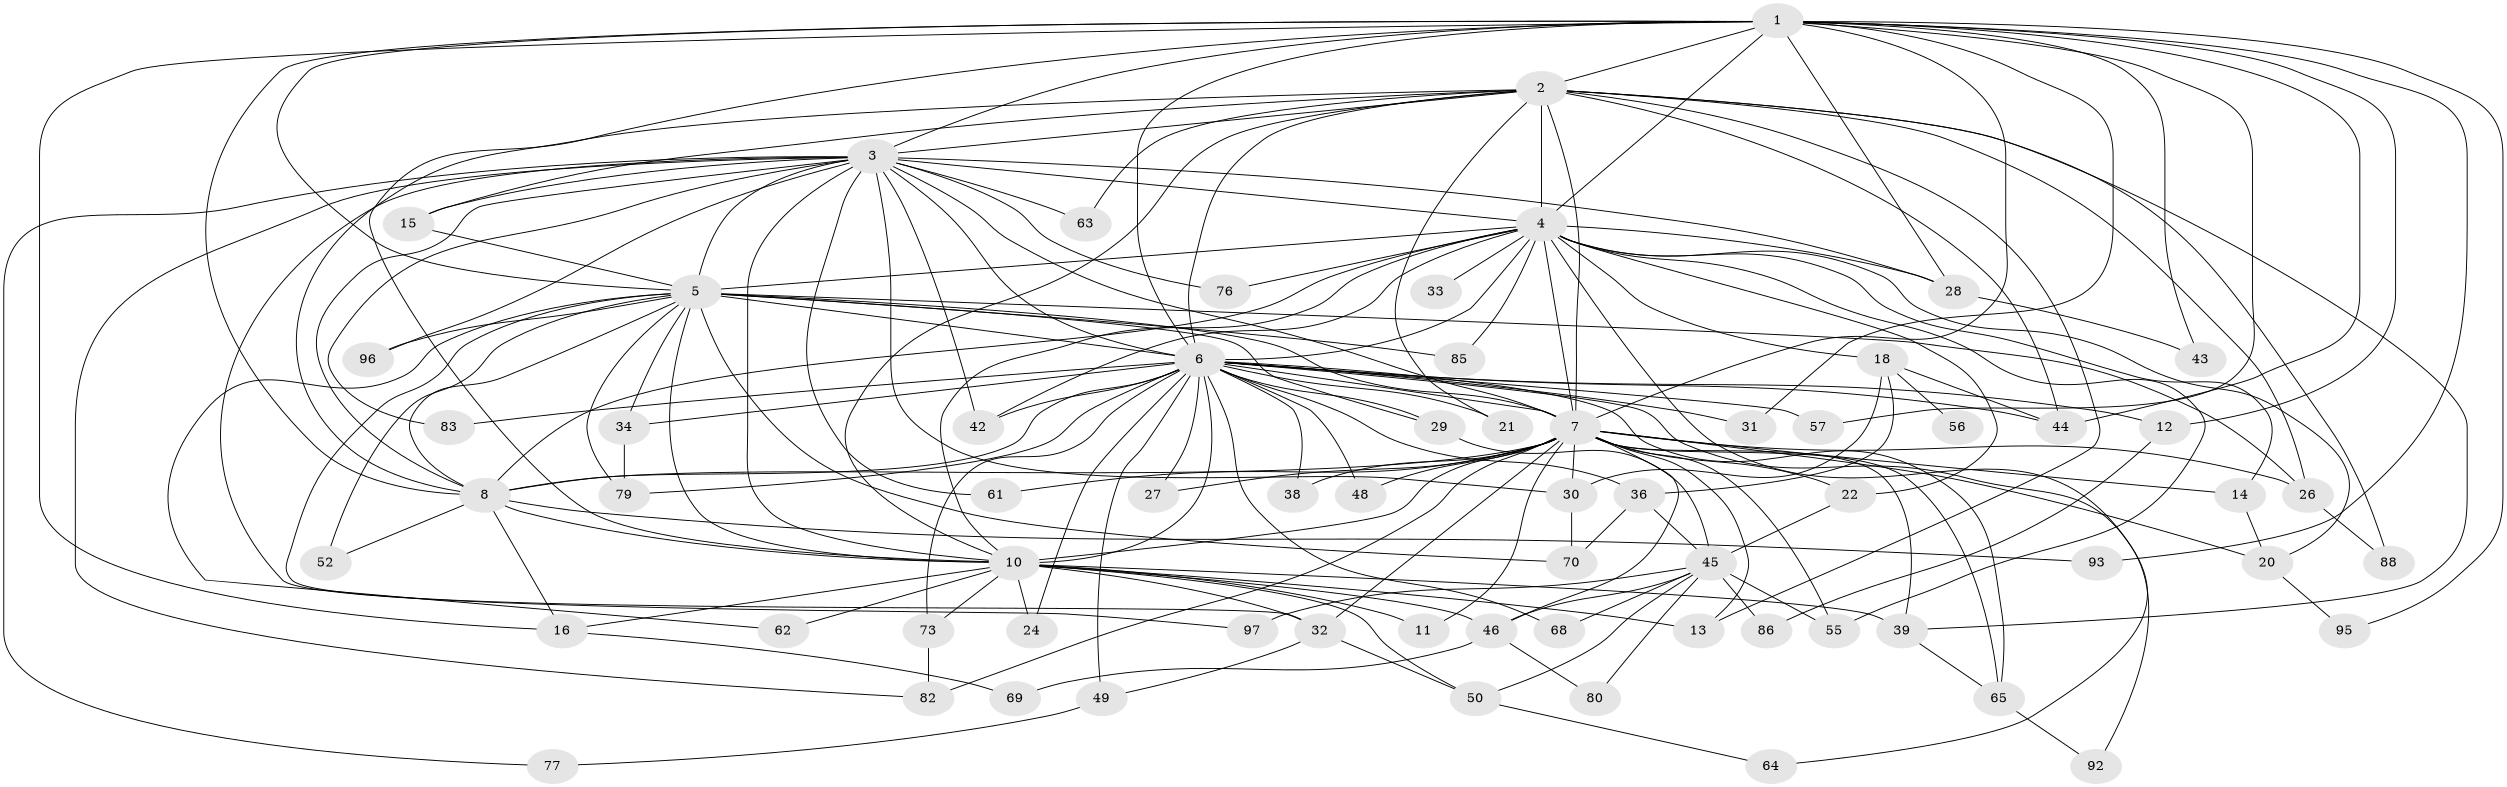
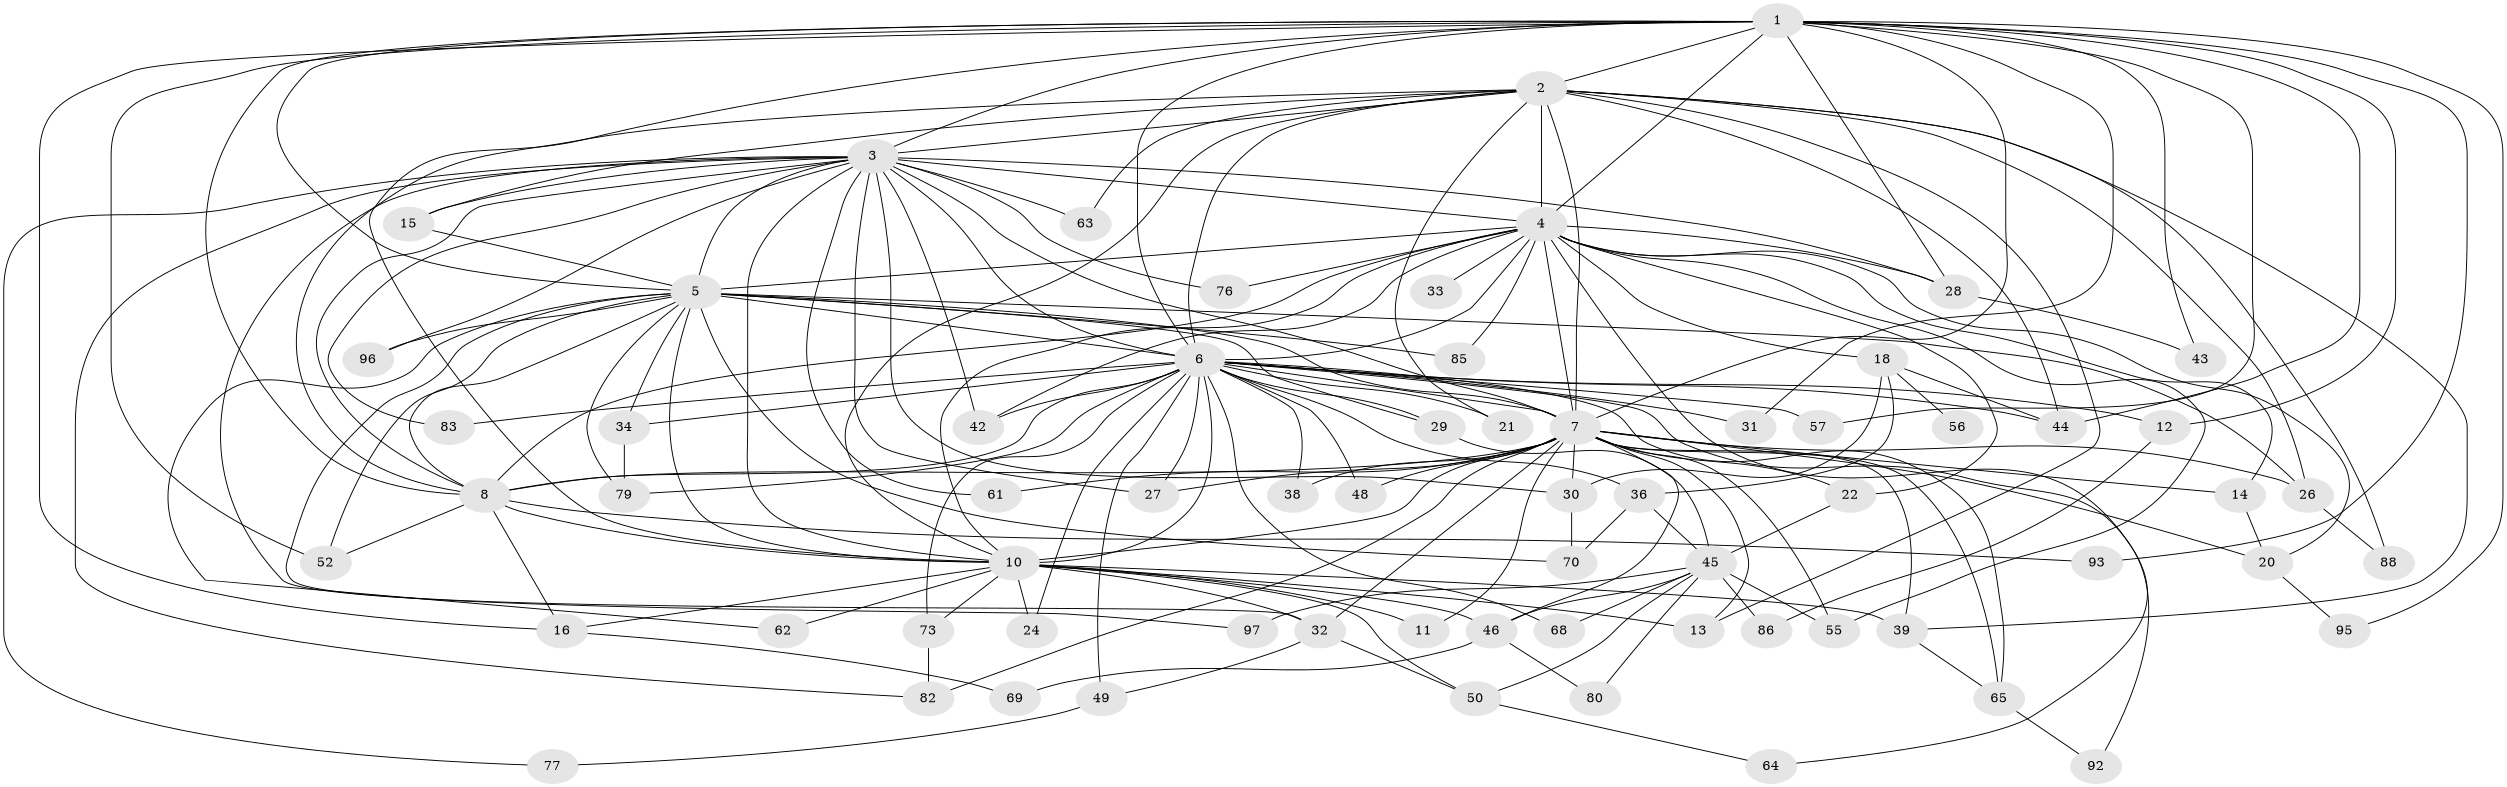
none -> (231, 76)
none -> (870, 436)
